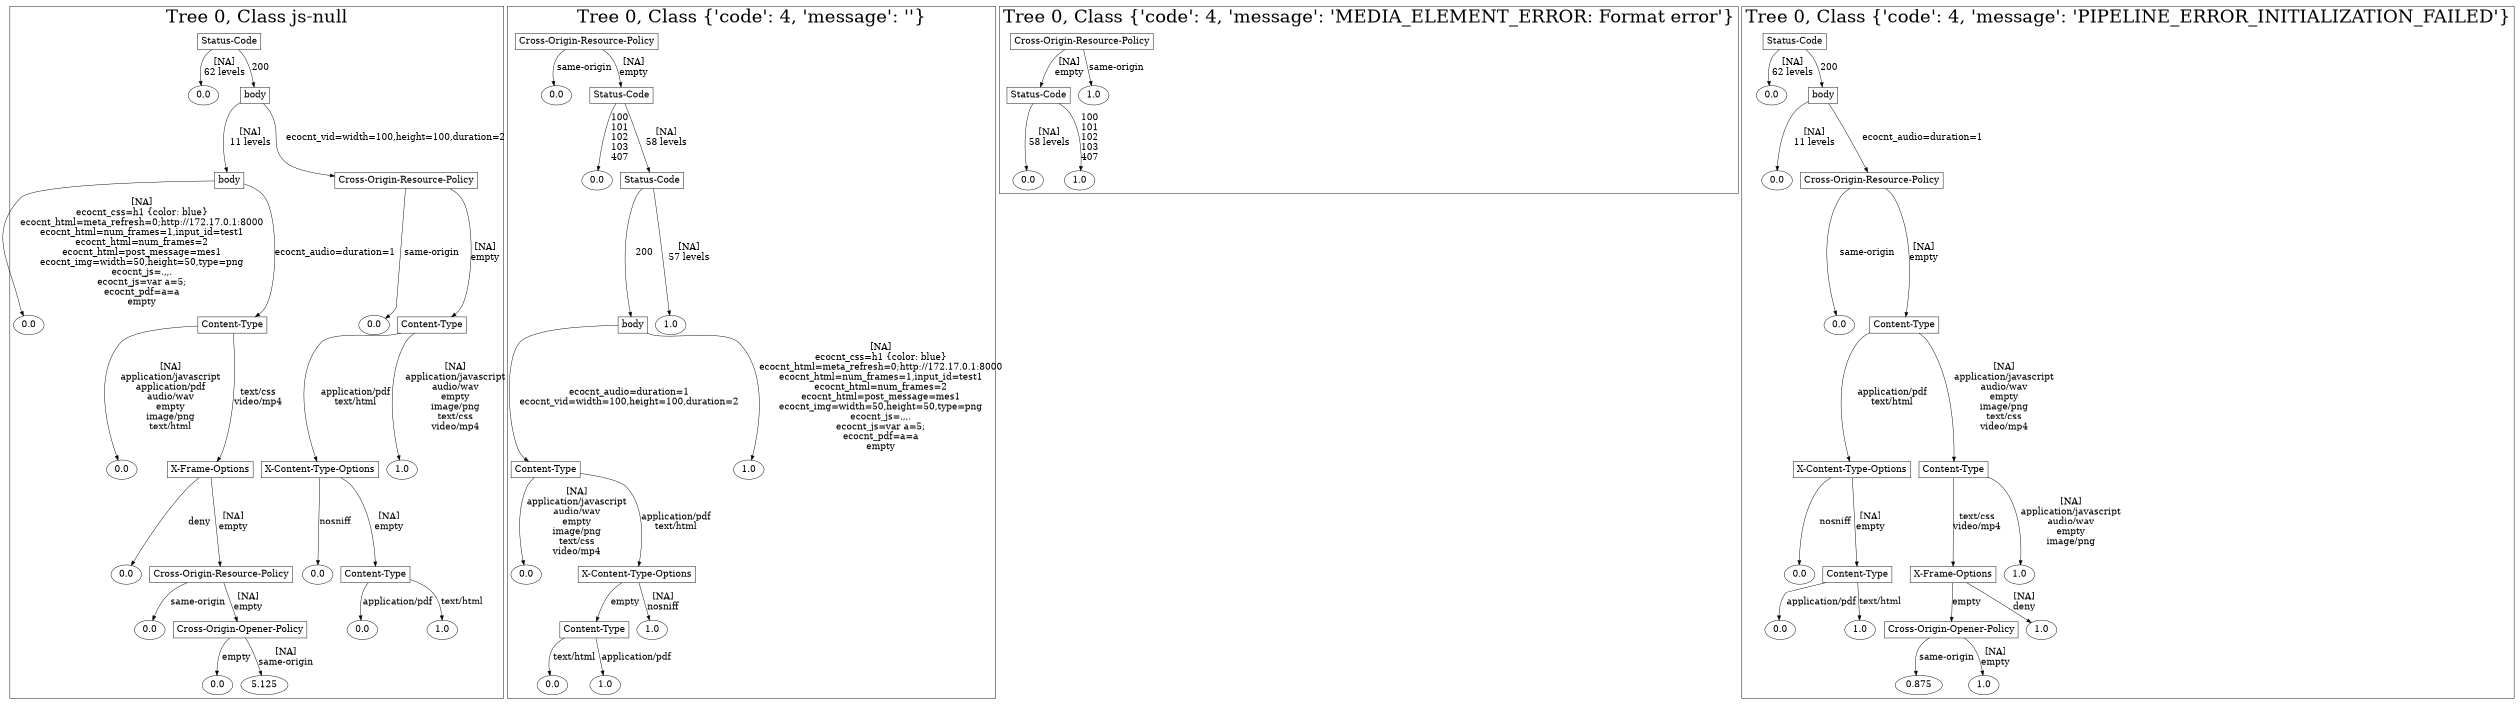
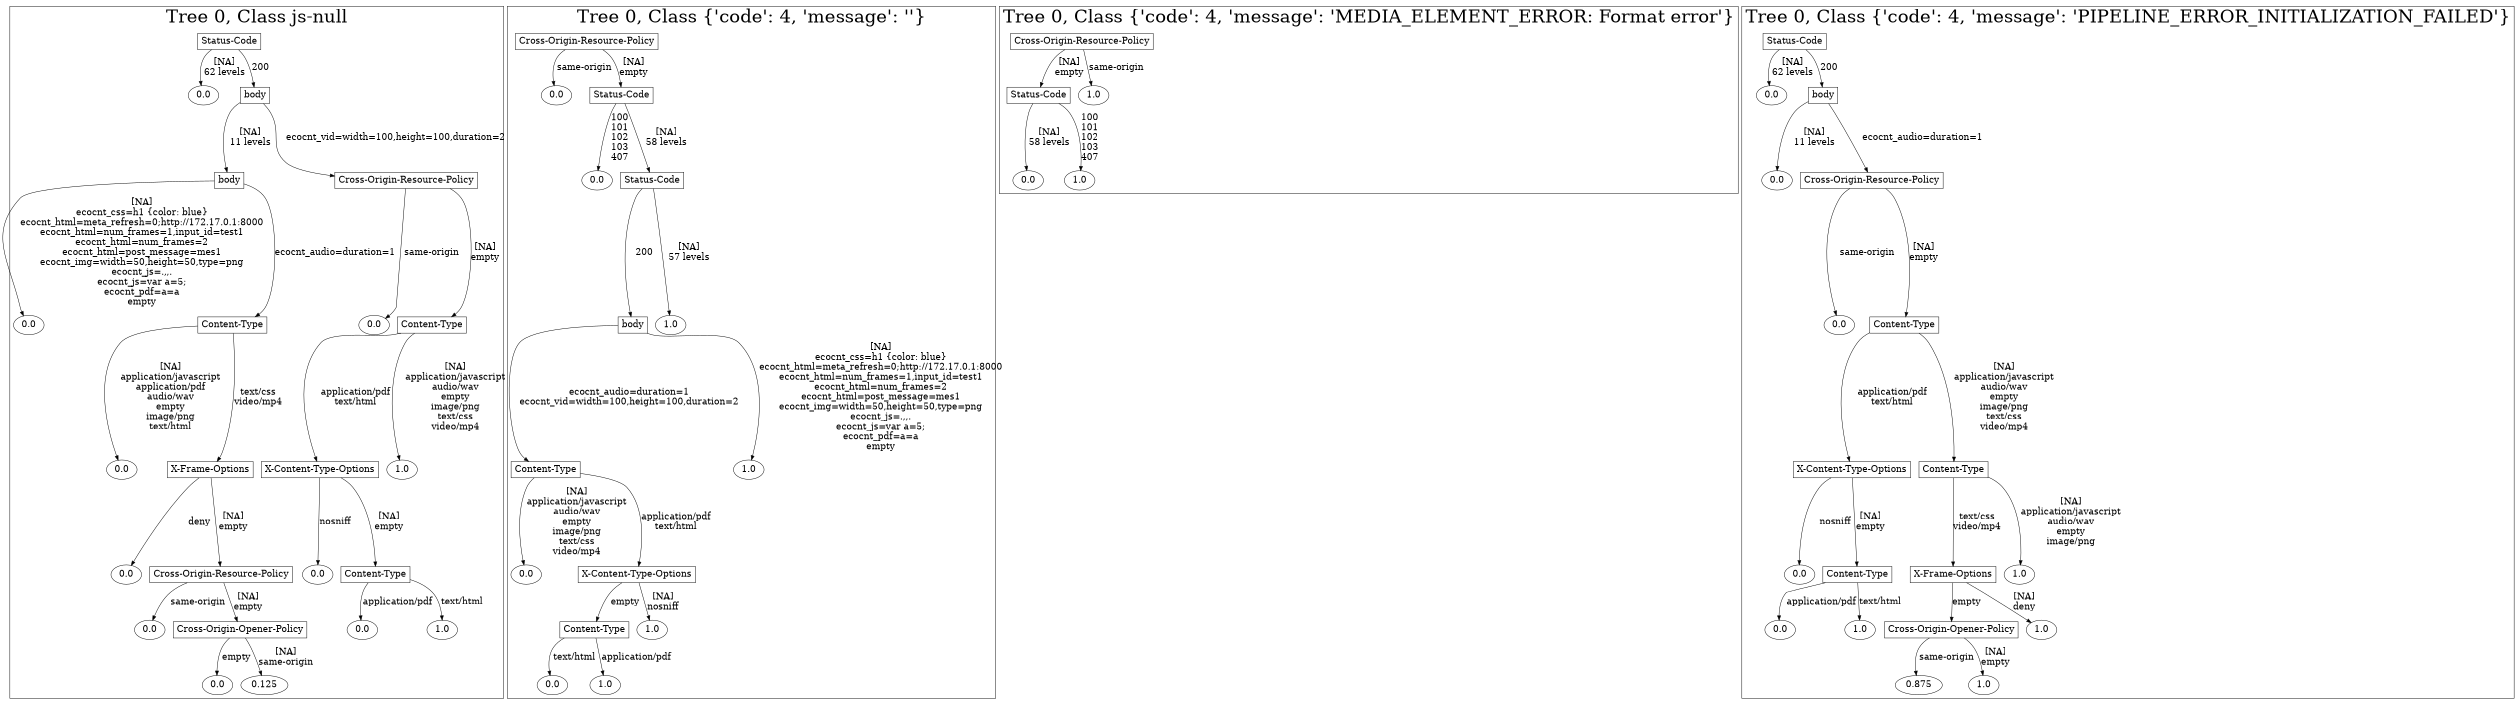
(264, 685) -> (264, 685)
